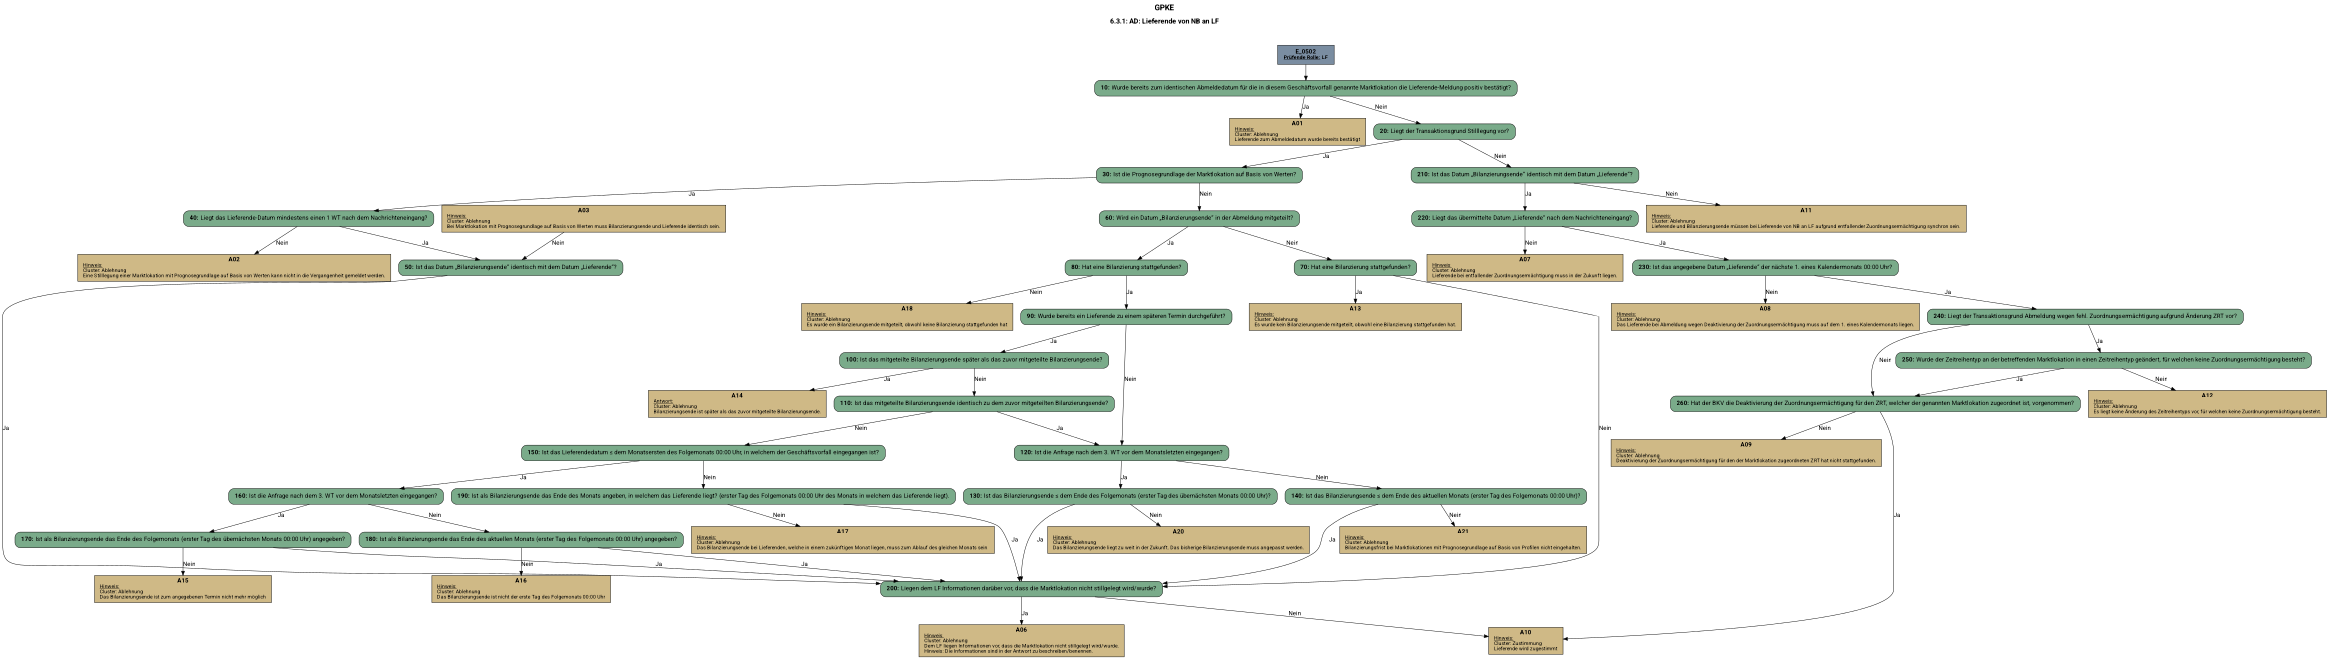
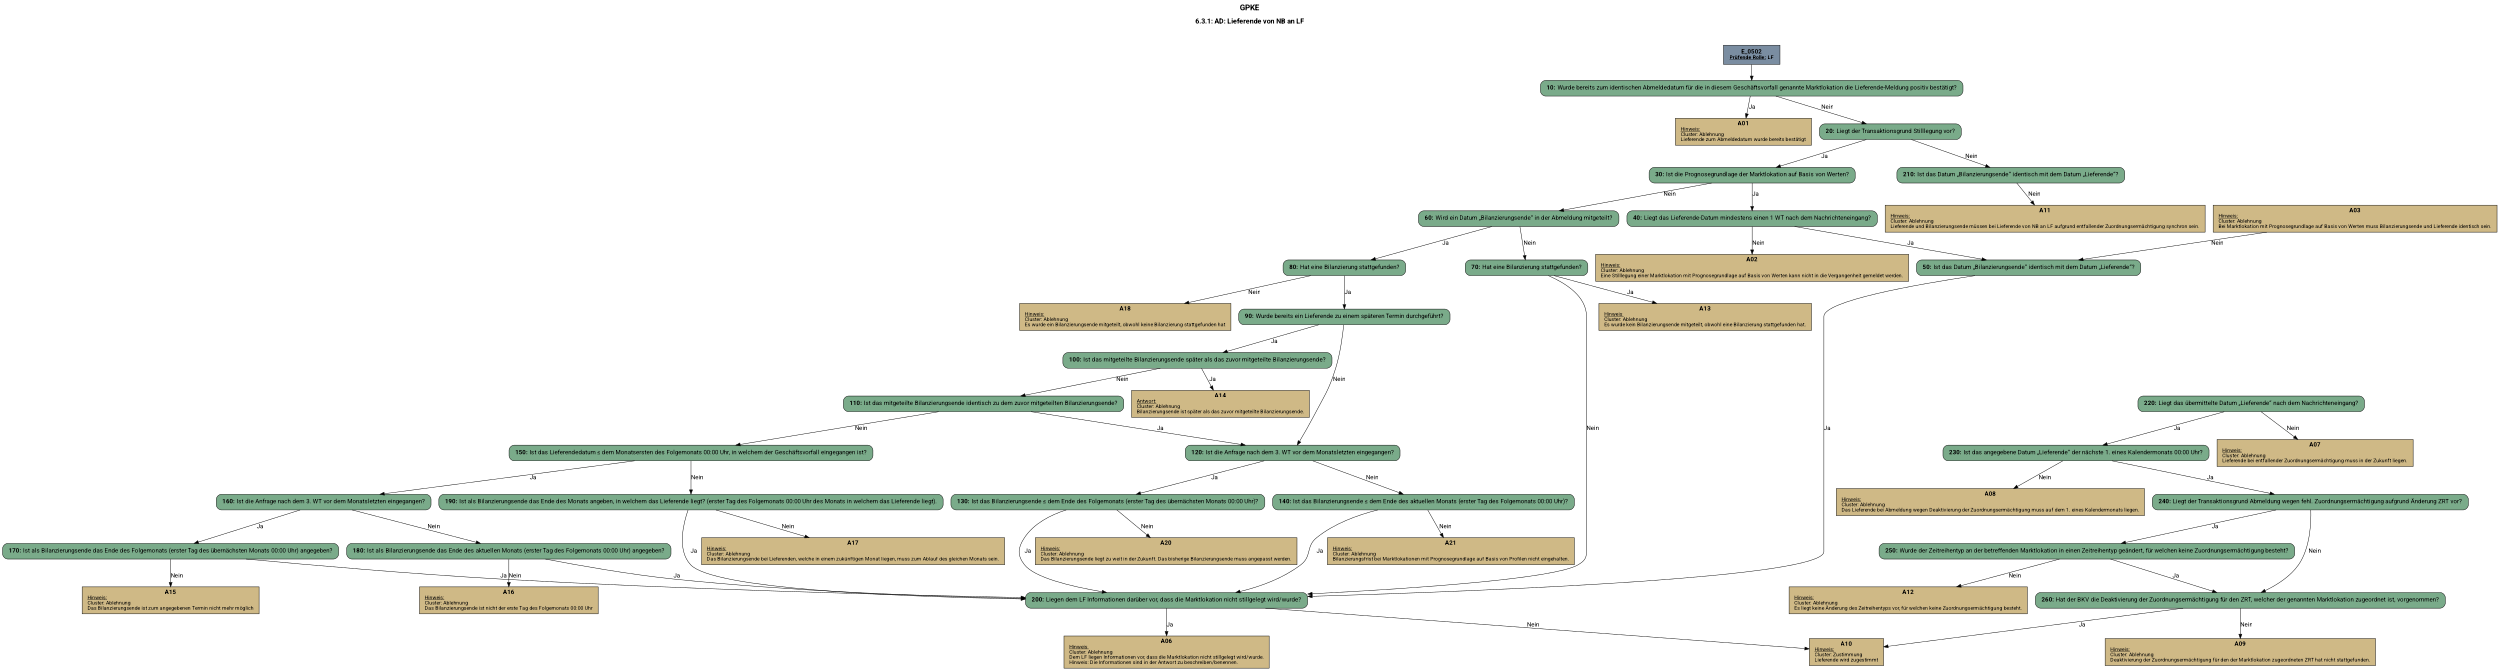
(1525, 195) -> none
